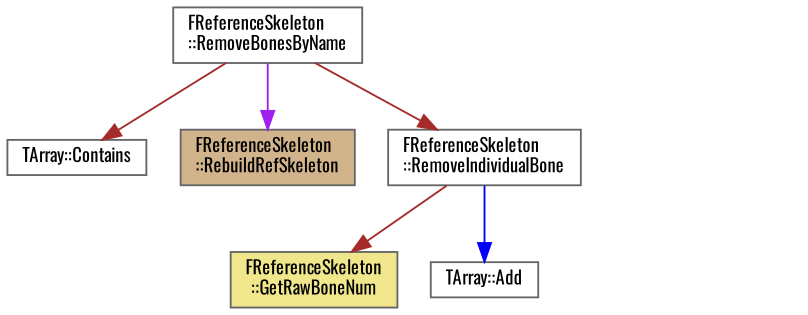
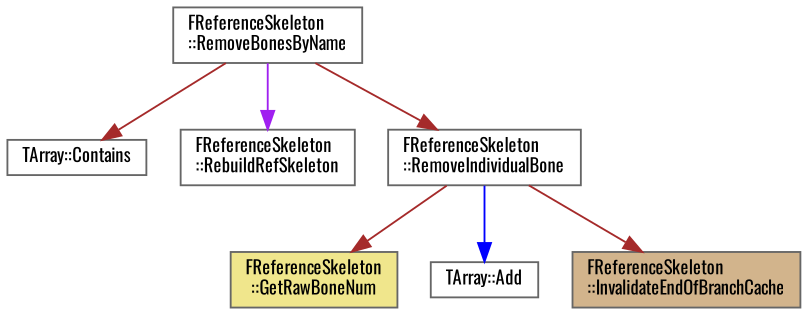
(268, 157) -> (268, 157)
none -> (686, 280)
